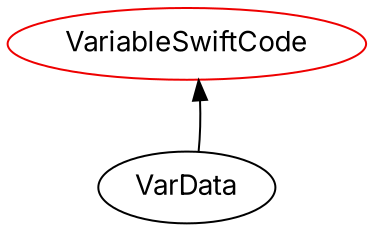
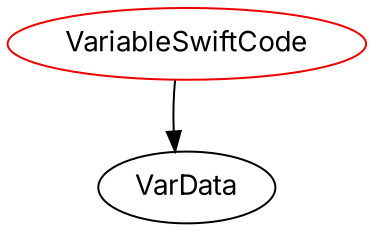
(200, 126) -> (174, 106)
